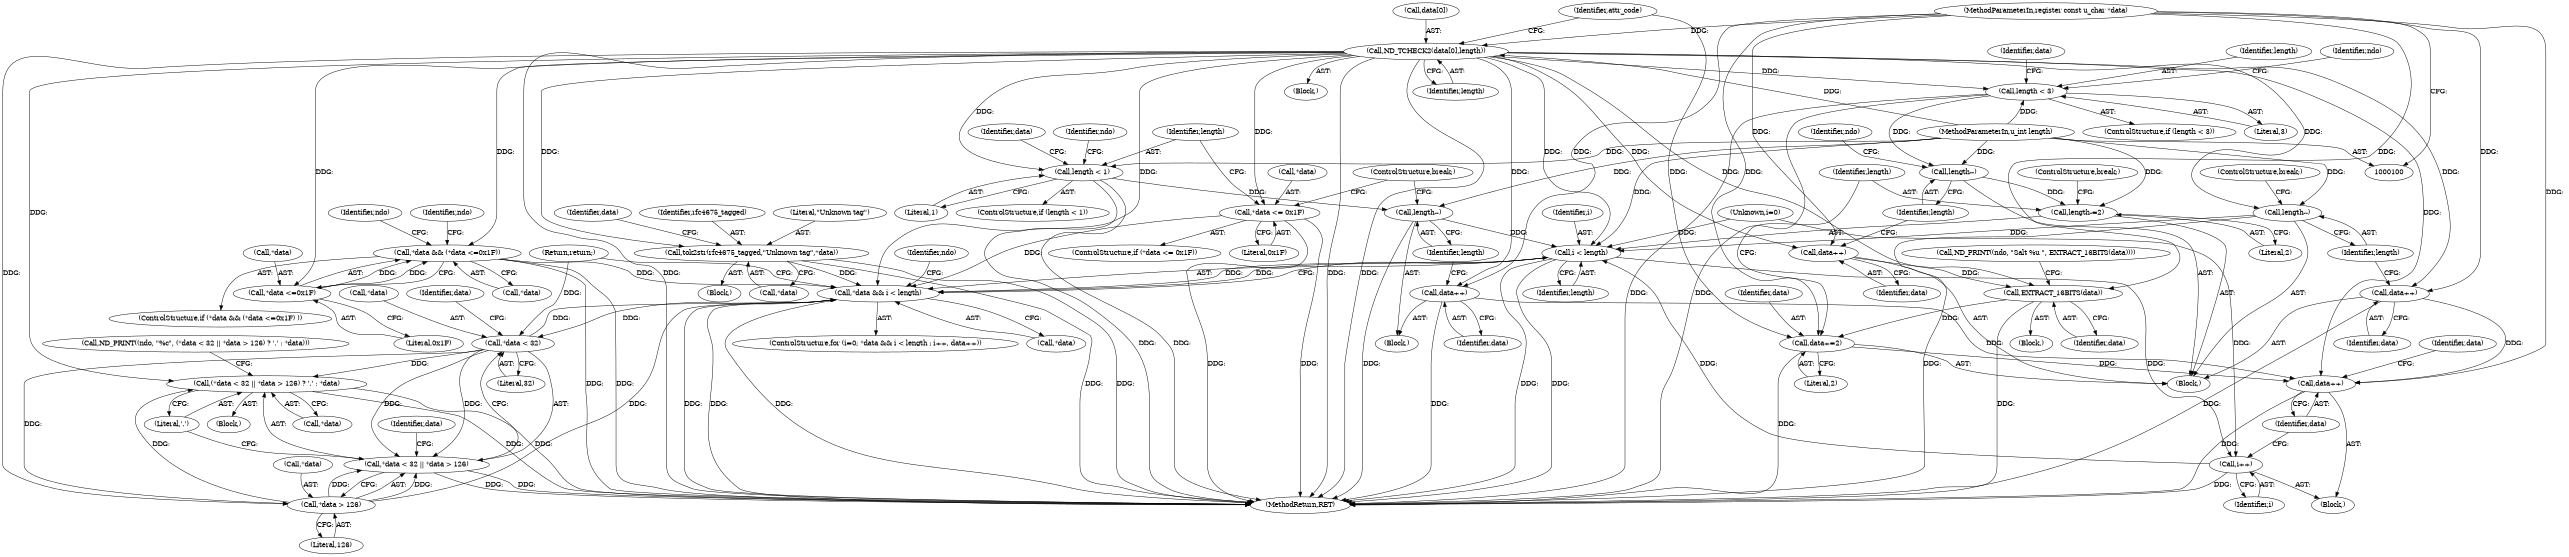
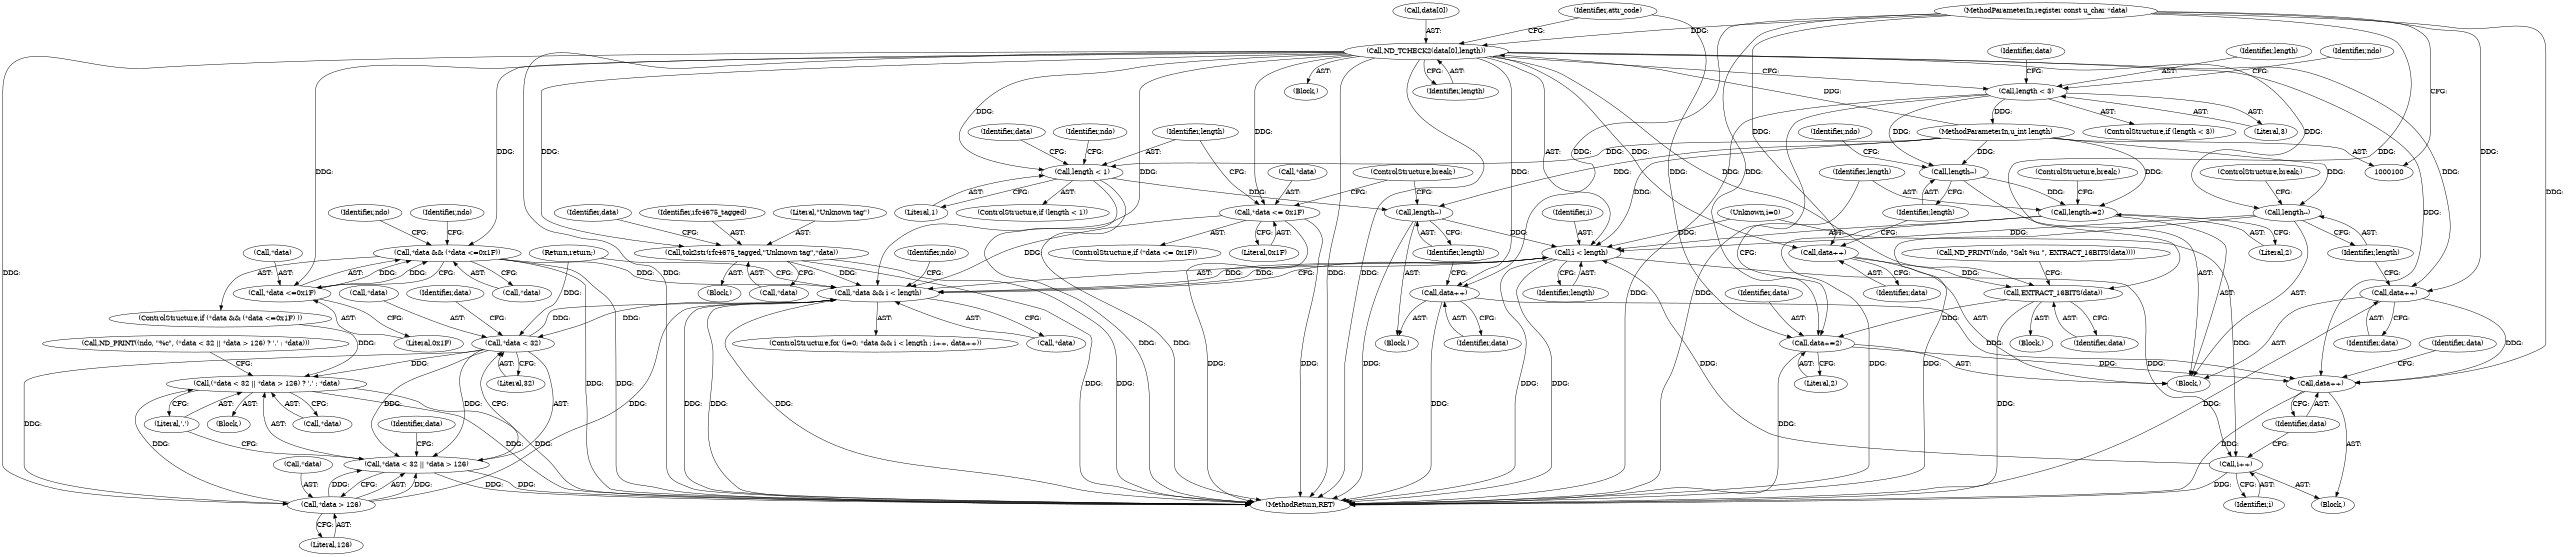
(487, 62) -> (357, 342)
(1772, 72) -> (1772, 72)
(2016, 115) -> (1995, 107)
(1554, 152) -> (1554, 152)
none -> (1869, 460)
